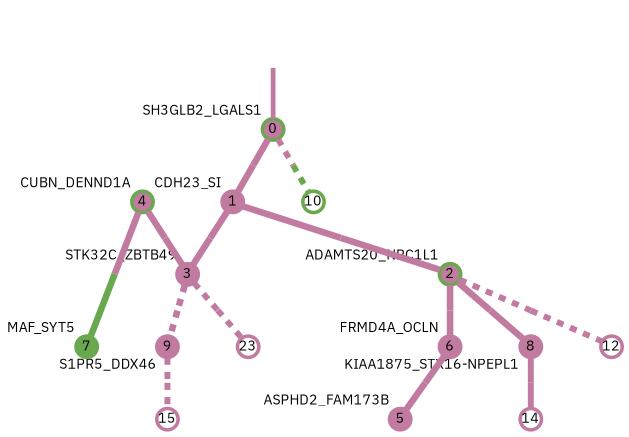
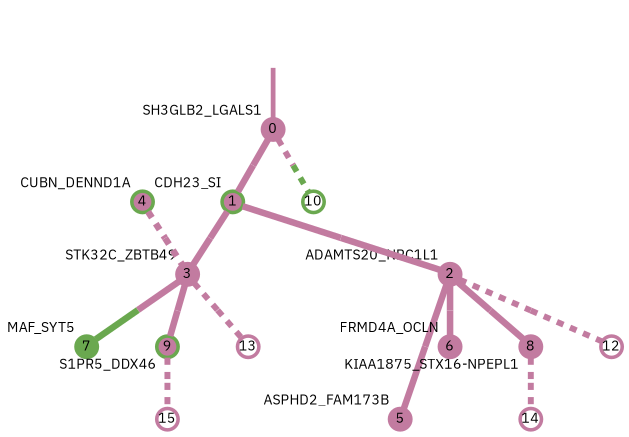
(273, 129) -> (273, 129)
(233, 202) -> (233, 202)
(165, 238) -> (165, 238)
(115, 274) -> (138, 310)
(450, 274) -> (450, 274)
(178, 311) -> (178, 311)
(167, 347) -> (167, 347)
(248, 347) -> (248, 347)
(425, 383) -> (425, 347)
(531, 383) -> (531, 383)
